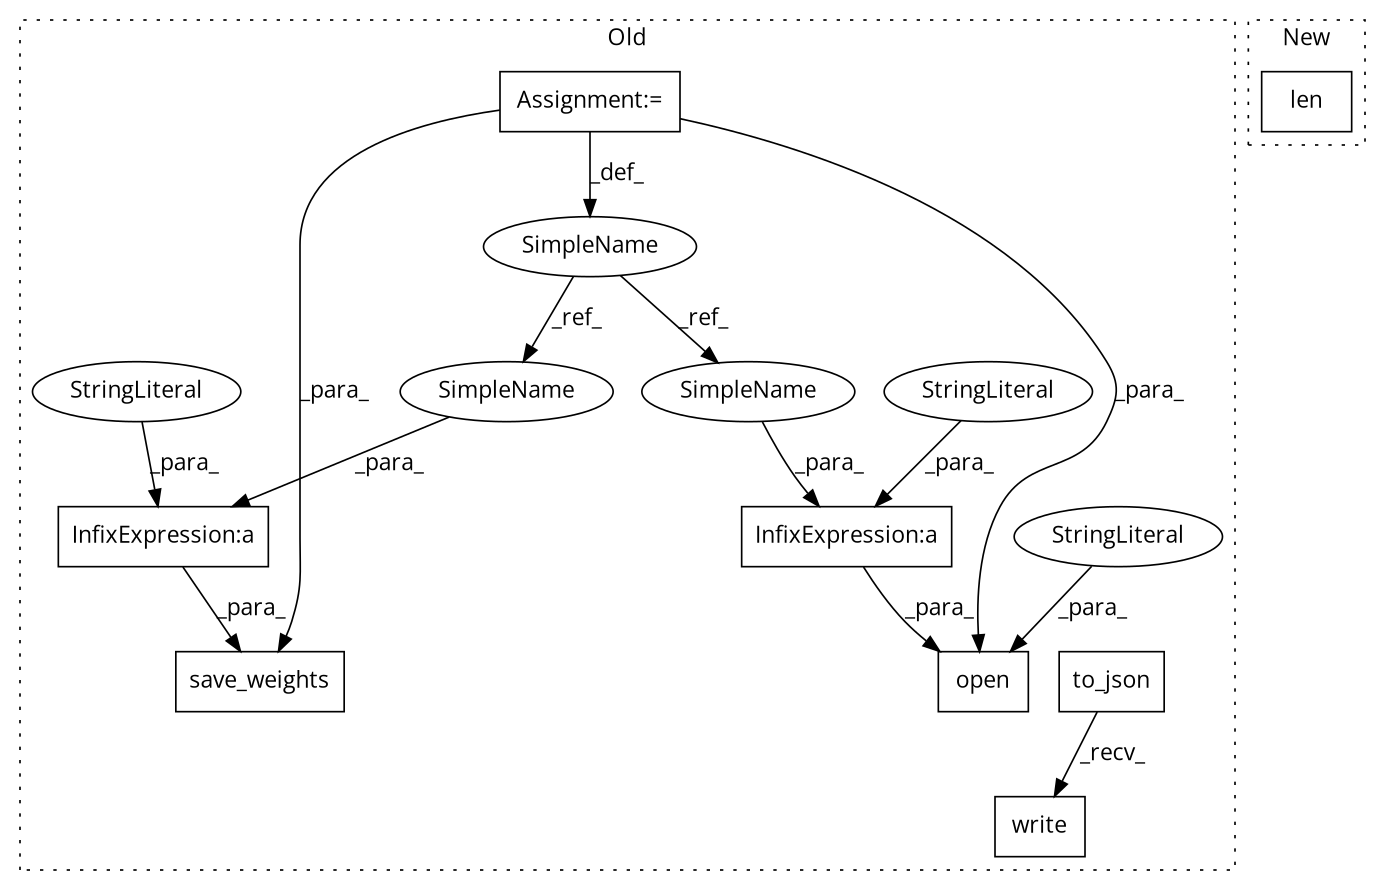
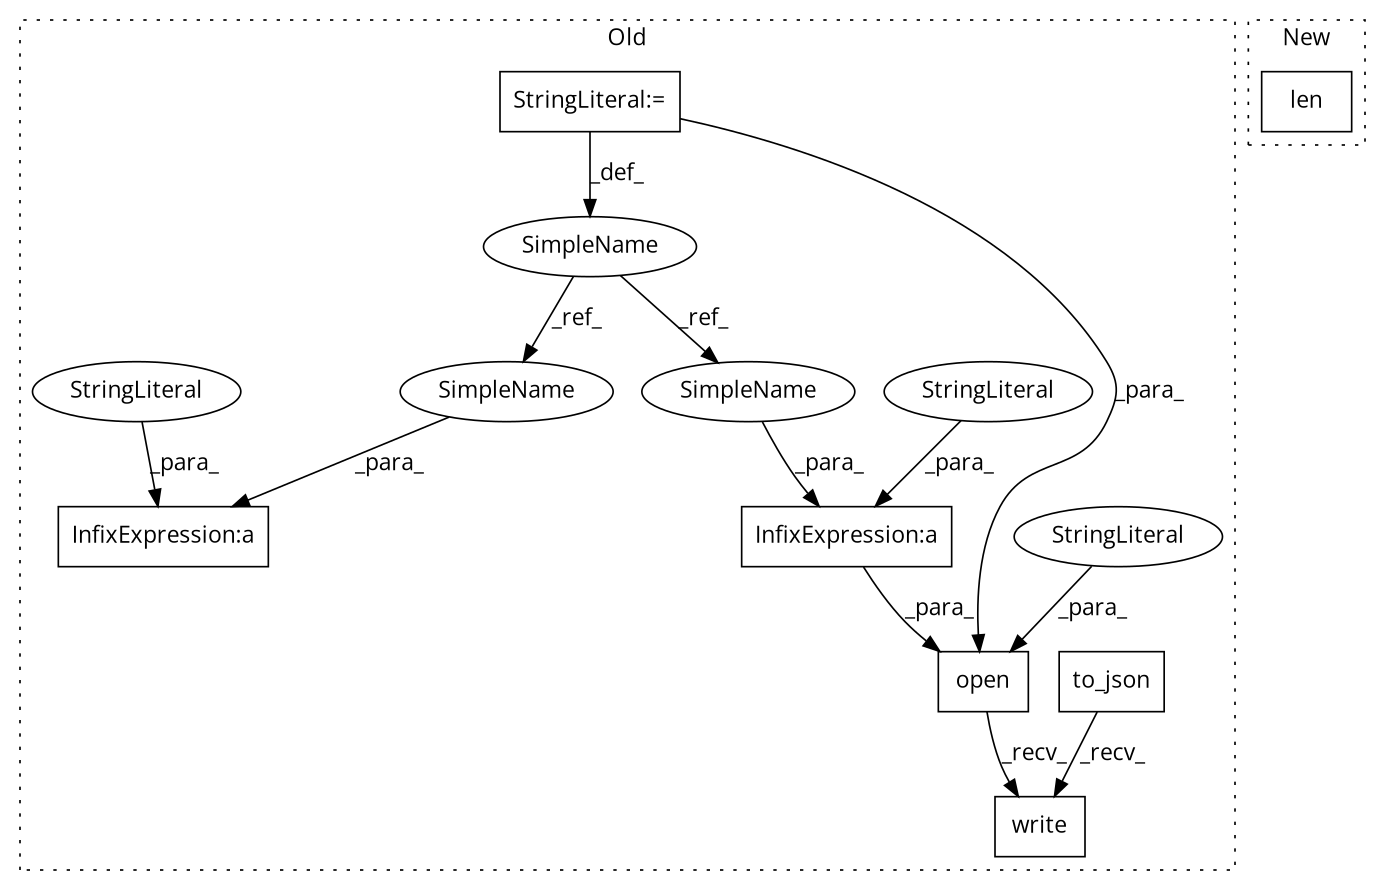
(590, 102) -> (590, 102)
(260, 682) -> none
none -> (995, 748)
